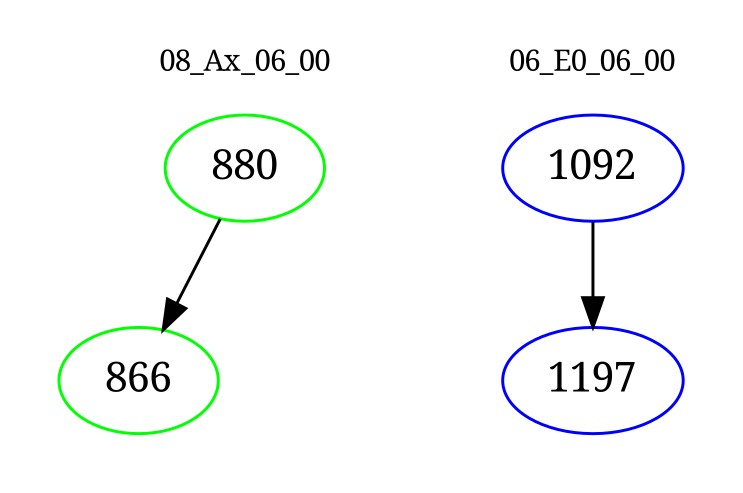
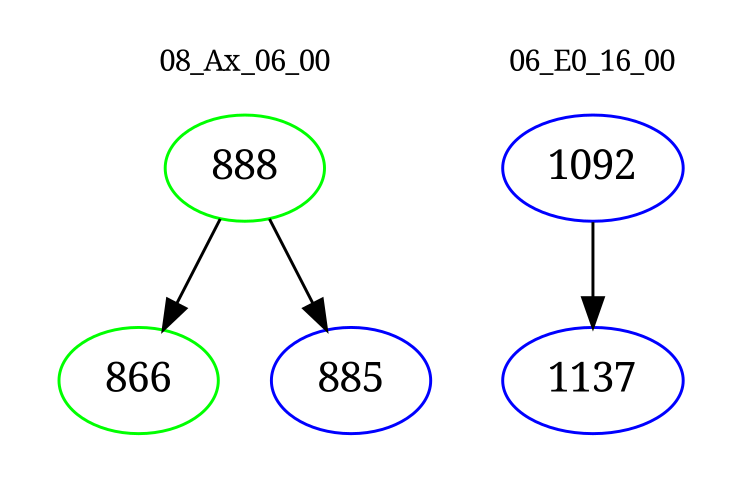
(593, 63) -> (593, 63)
(245, 168) -> (245, 168)
none -> (351, 381)
(593, 381) -> (593, 381)
